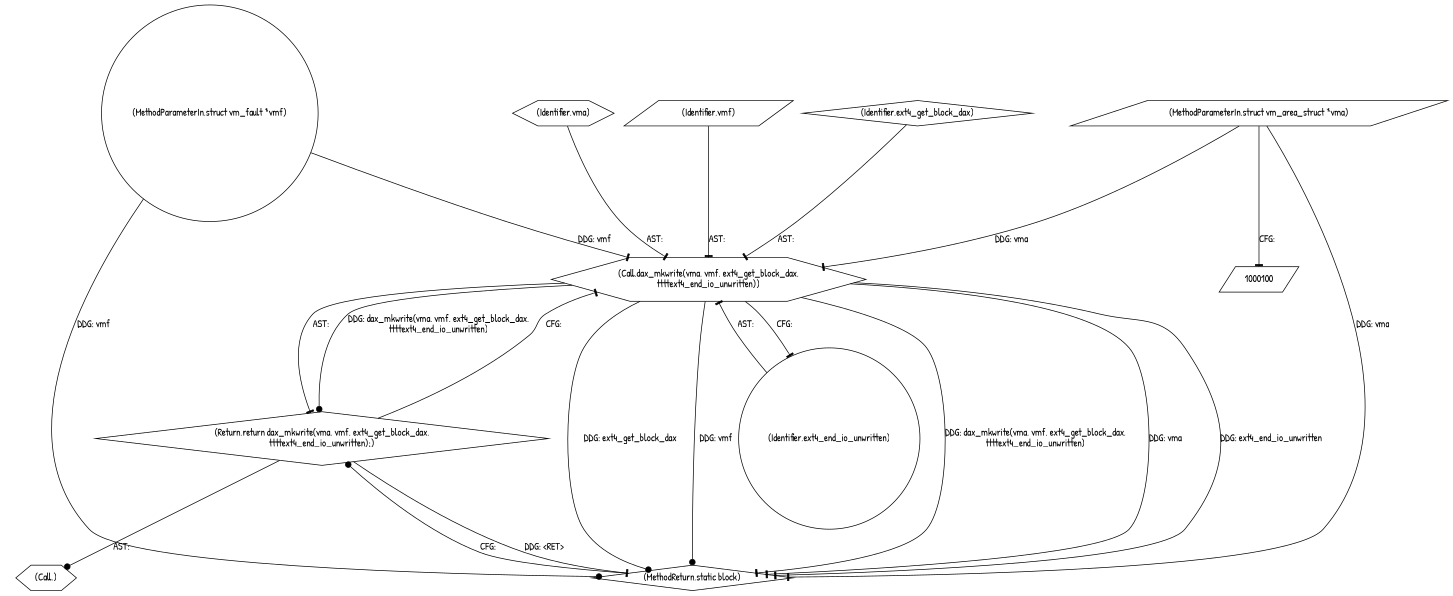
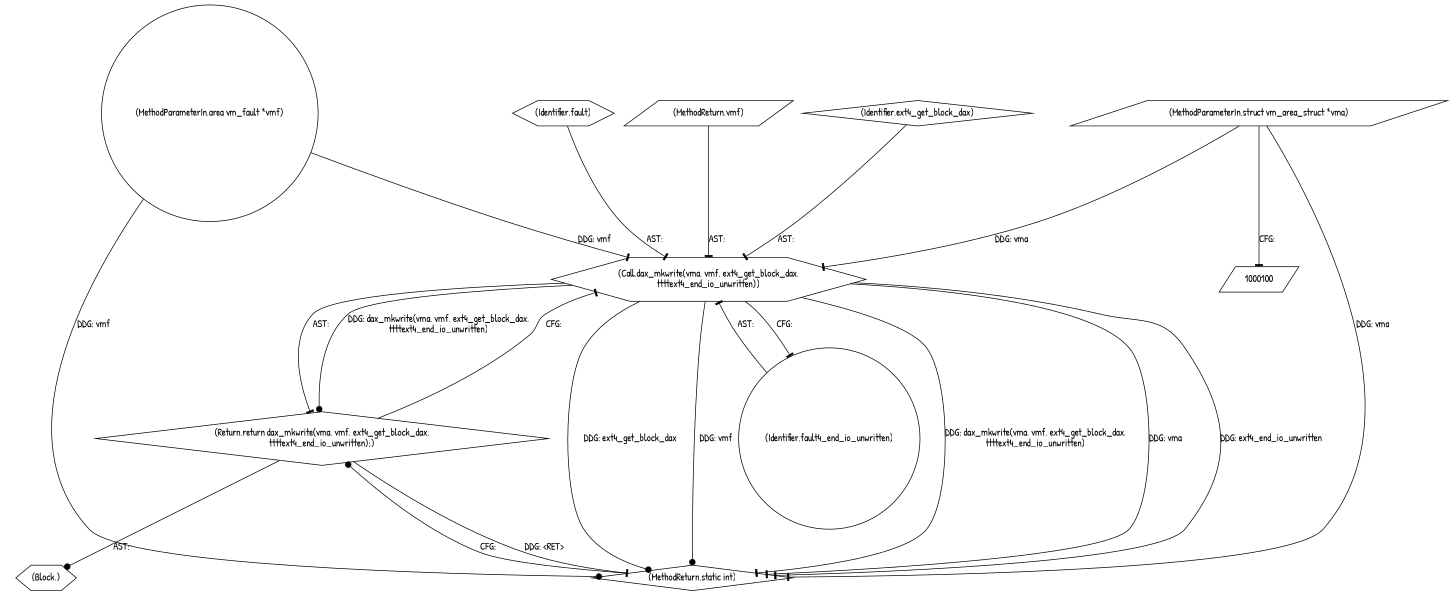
(210, 113) -> (210, 113)
(563, 113) -> (563, 113)
(709, 113) -> (709, 113)
(829, 439) -> (829, 439)
(46, 578) -> (46, 578)
(692, 578) -> (692, 578)
